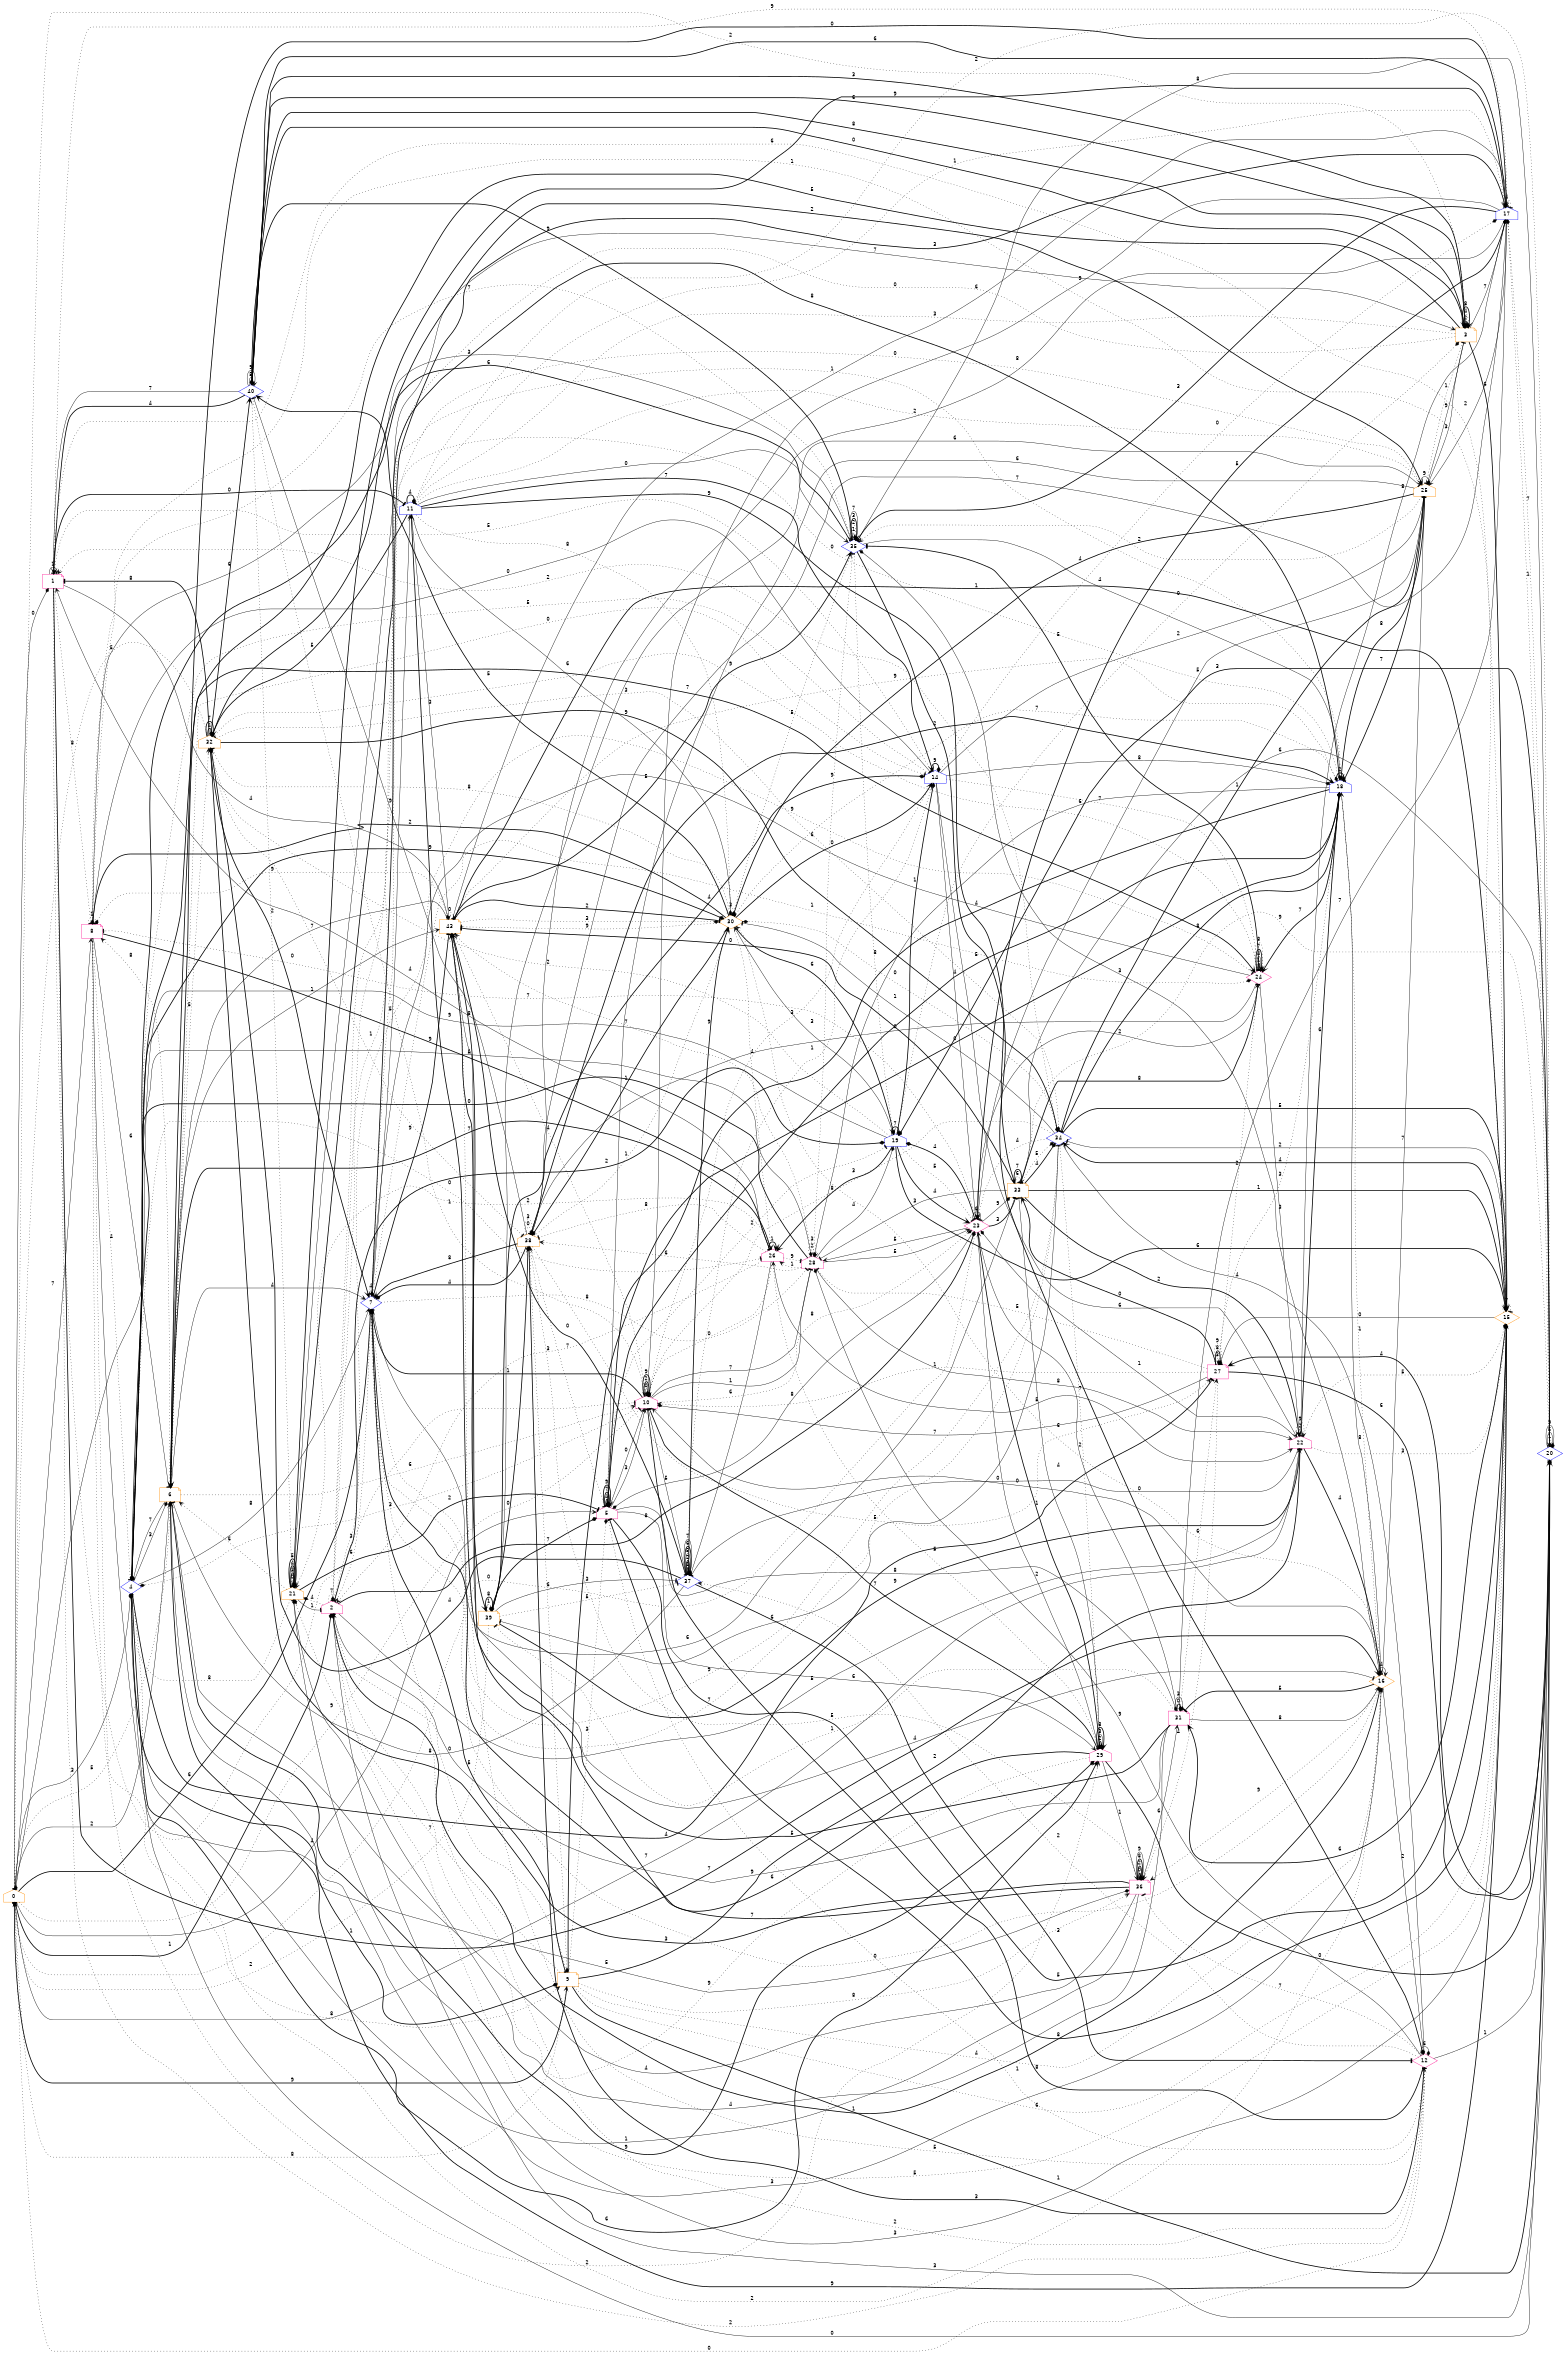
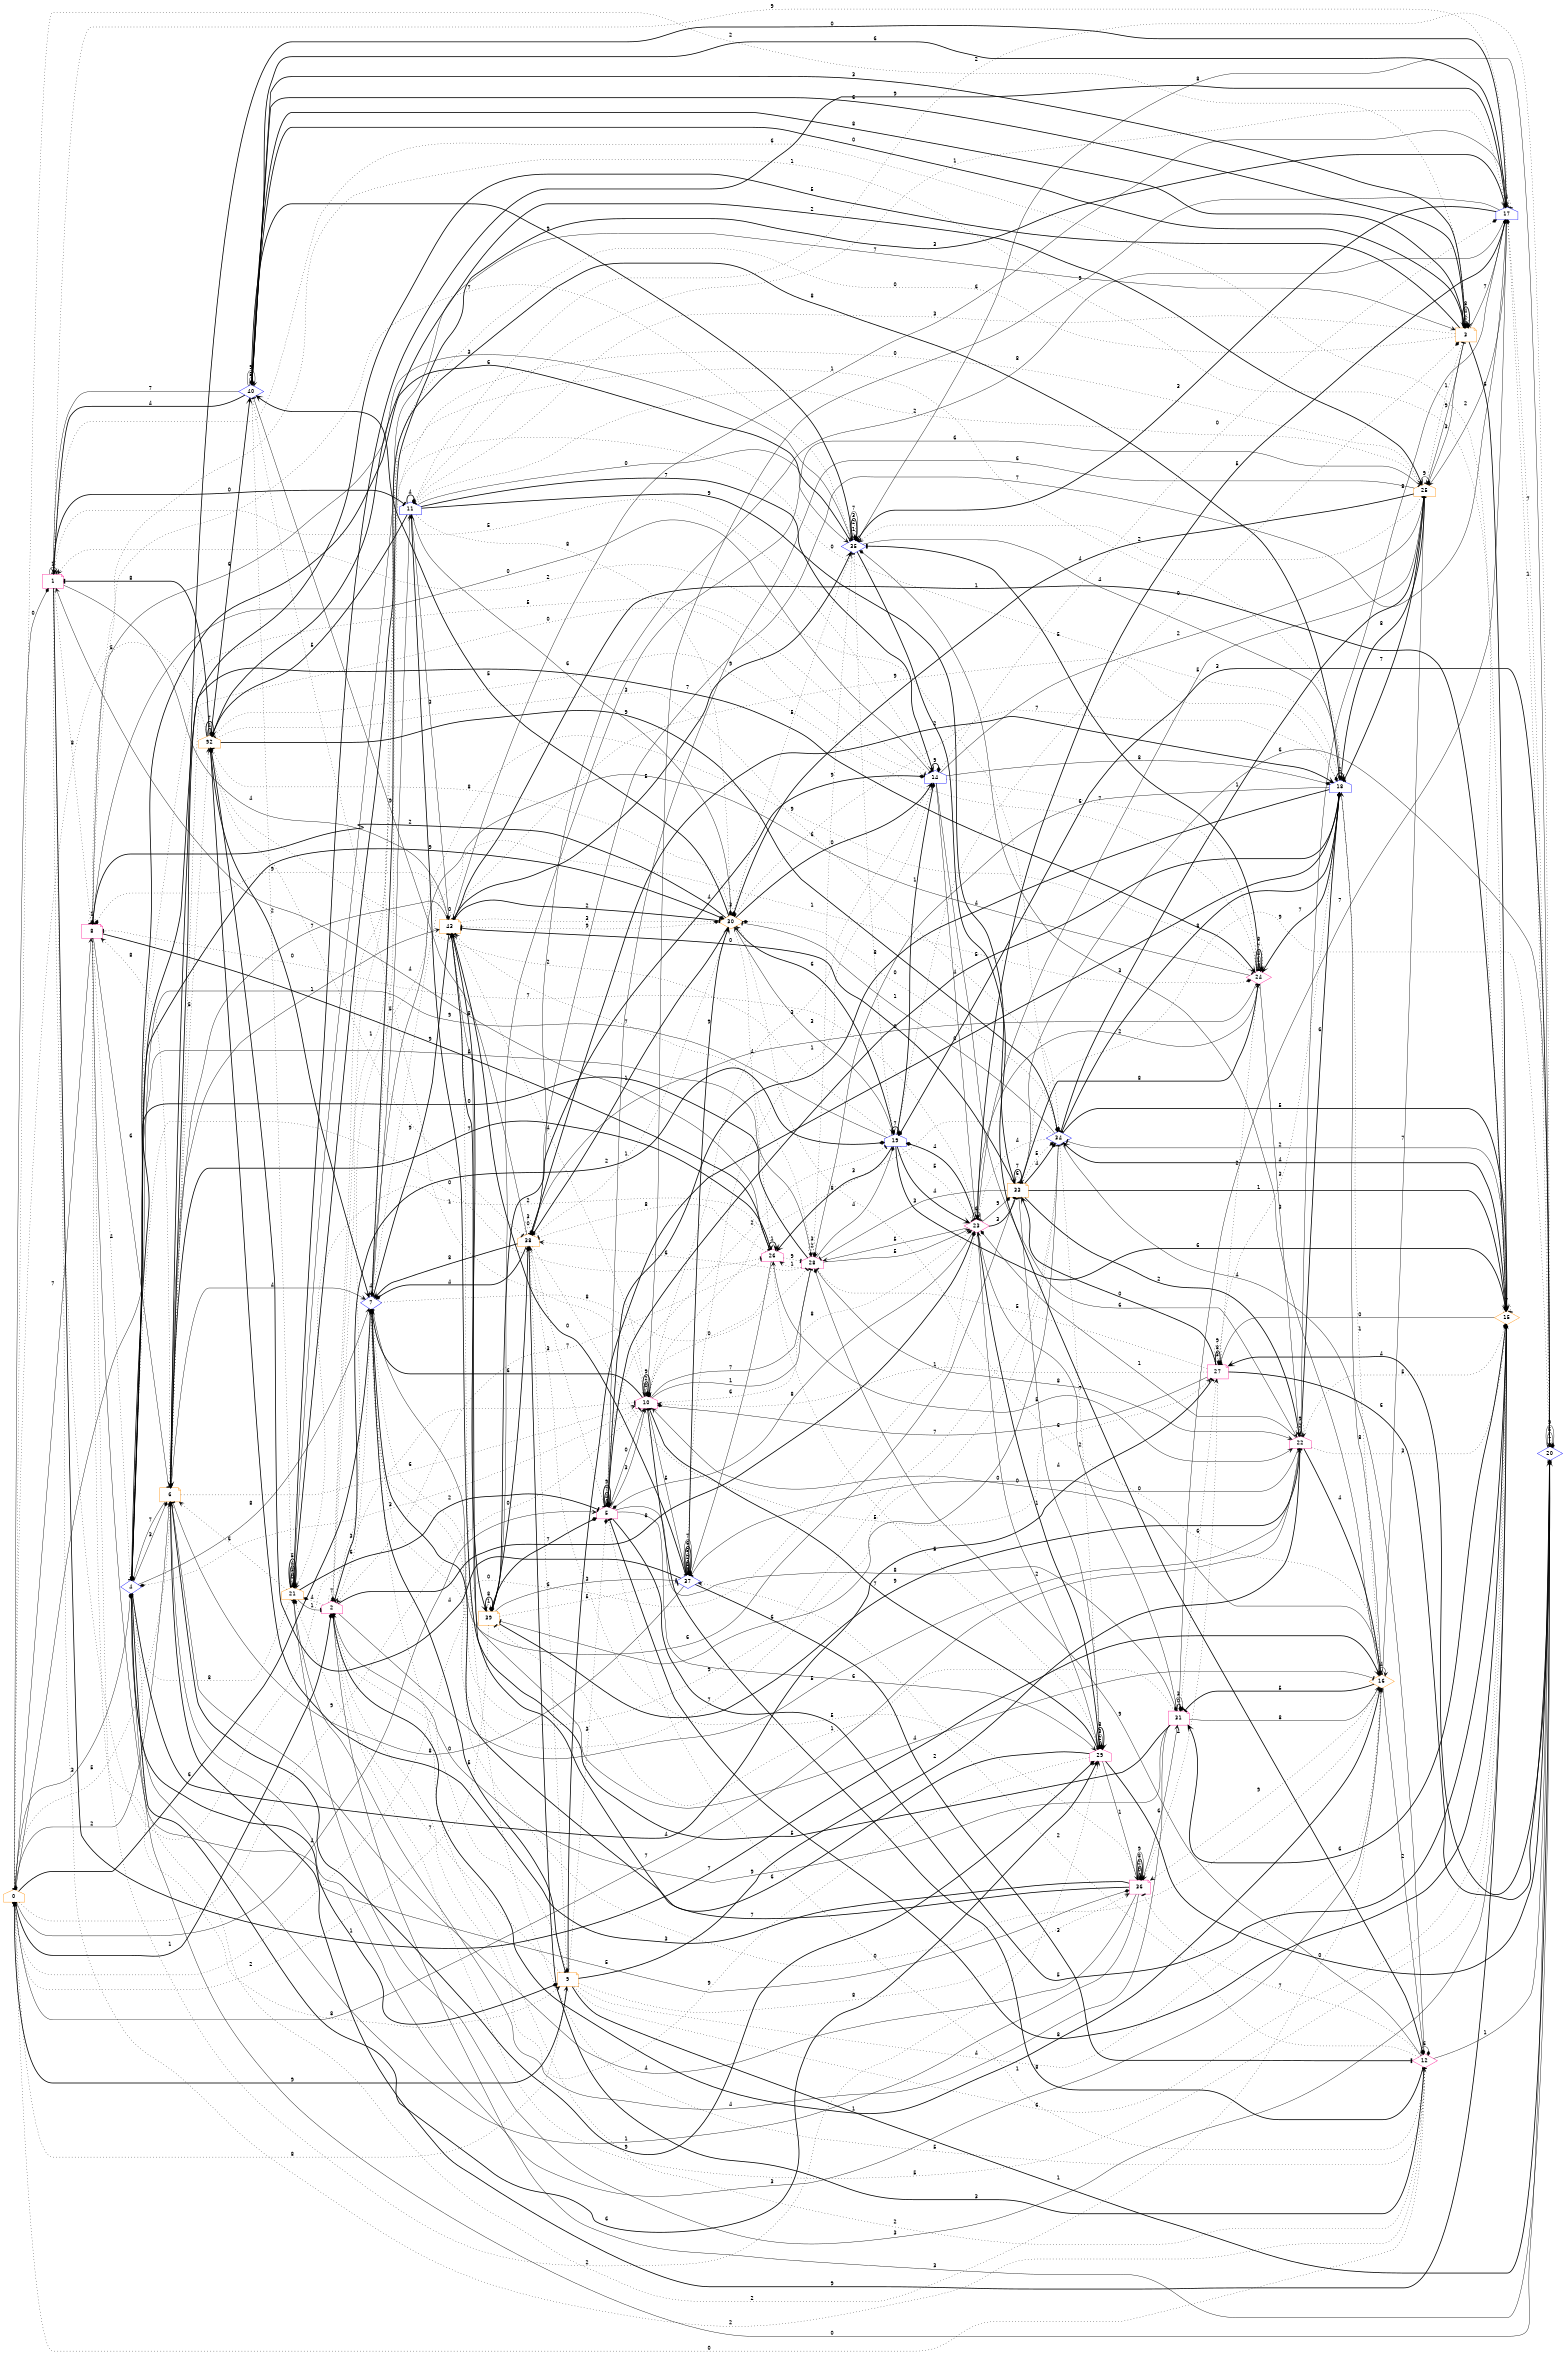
(210, 742) -> (210, 742)
(509, 1371) -> (509, 1371)
